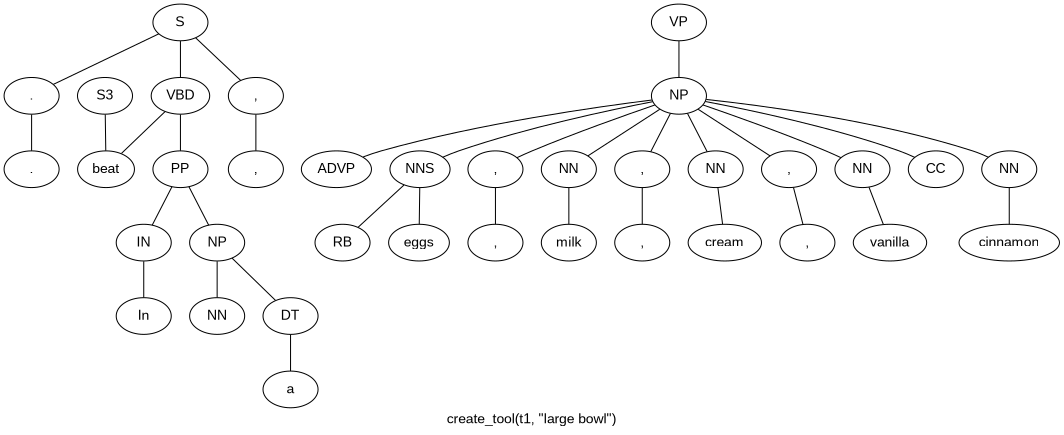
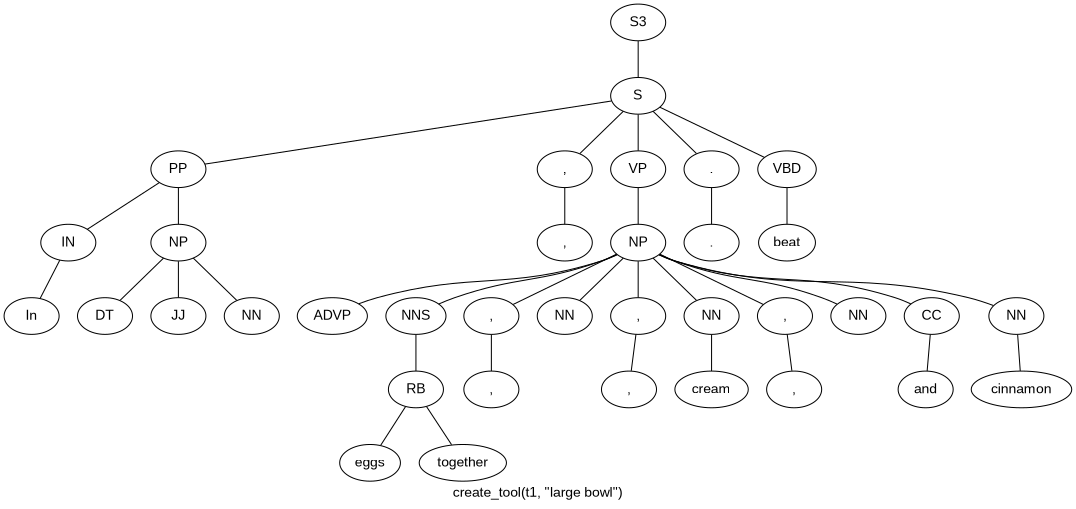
(106, 133) -> (638, 59)
(180, 133) -> (408, 133)
none -> (638, 133)
(420, 206) -> (393, 426)
(569, 243) -> none
(890, 243) -> none
none -> (178, 316)
(291, 389) -> none
none -> (926, 389)
none -> (463, 463)
